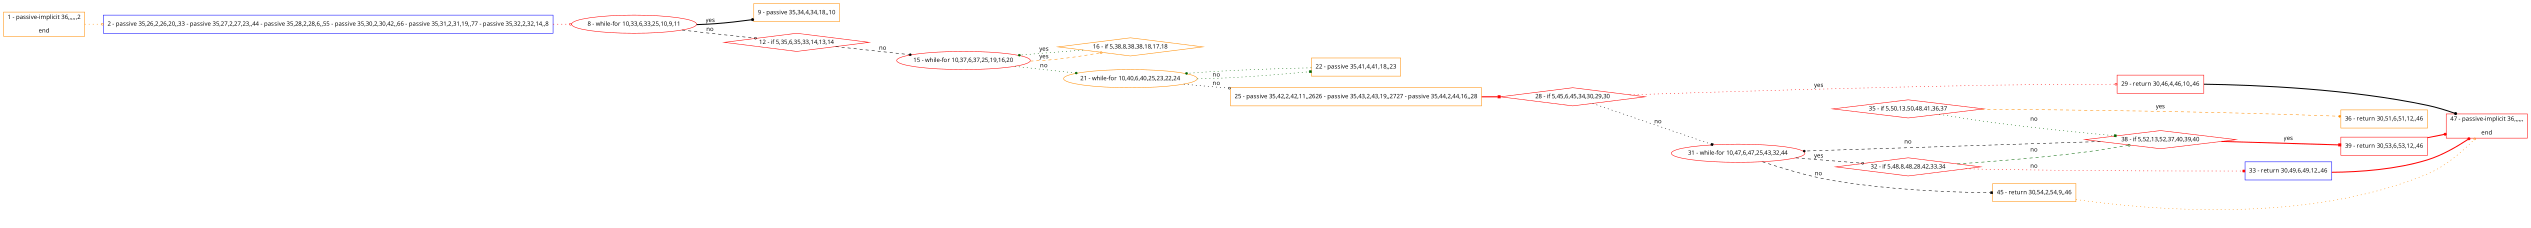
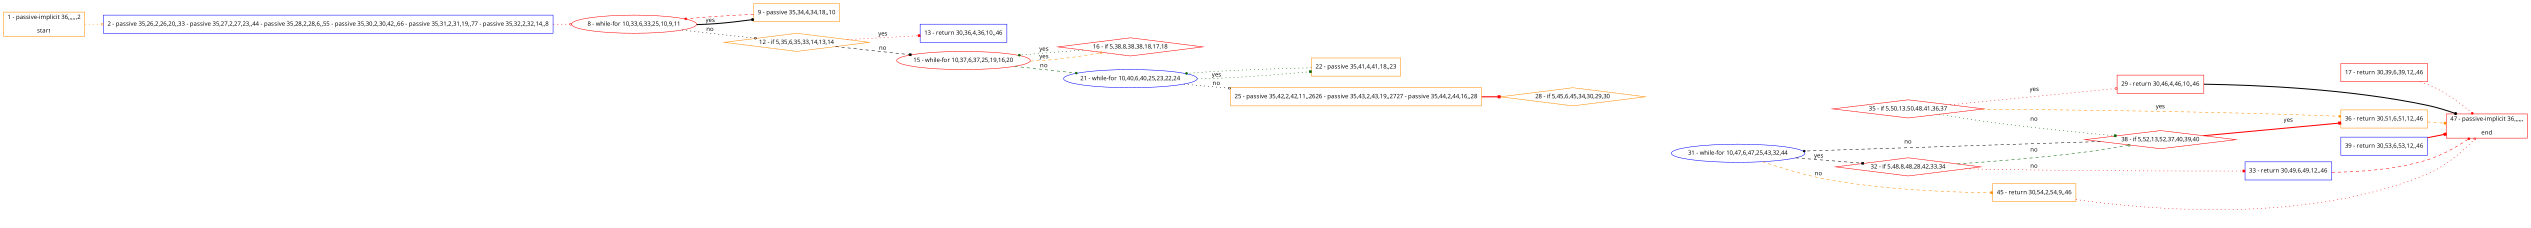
none -> (720, 16)
(44, 24) -> (44, 24)
none -> (964, 33)
(718, 34) -> (718, 34)
(797, 42) -> (797, 42)
(1130, 47) -> (1130, 47)
(872, 51) -> (872, 51)
(1045, 70) -> (1045, 70)
none -> (2384, 73)
(1217, 75) -> (1217, 75)
(1130, 79) -> (1130, 79)
(1872, 88) -> (2033, 97)
(1573, 97) -> (1573, 97)
none -> (2436, 123)
(1651, 124) -> none
(2436, 136) -> (2436, 136)
(2280, 143) -> (2271, 129)
(2384, 146) -> (2384, 146)
(1738, 153) -> (1738, 153)
(1829, 161) -> (1829, 161)
(2403, 166) -> (2403, 166)
(1875, 186) -> (1875, 186)
(2283, 207) -> (2283, 207)
